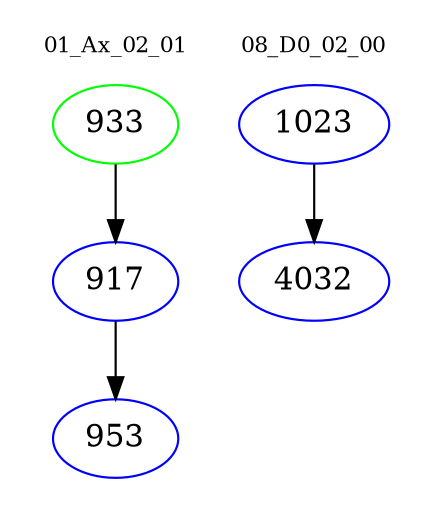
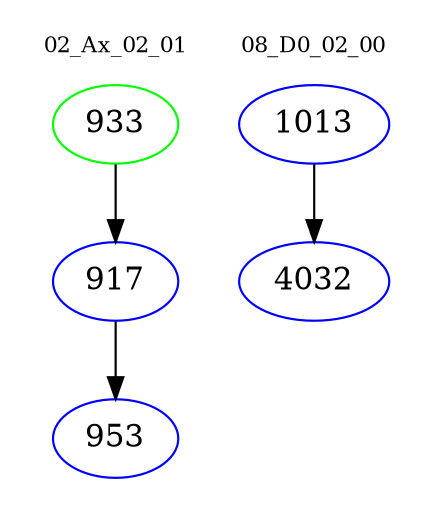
(116, 47) -> (116, 47)
(314, 124) -> (314, 124)
